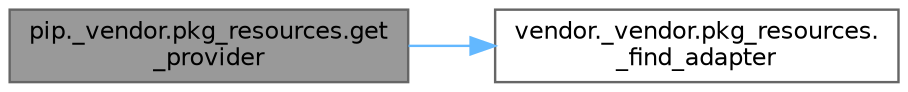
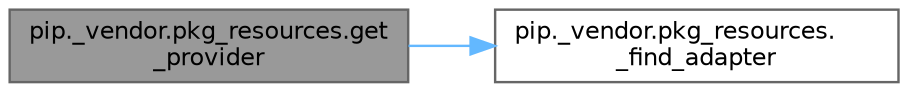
(697, 46) -> (697, 46)
